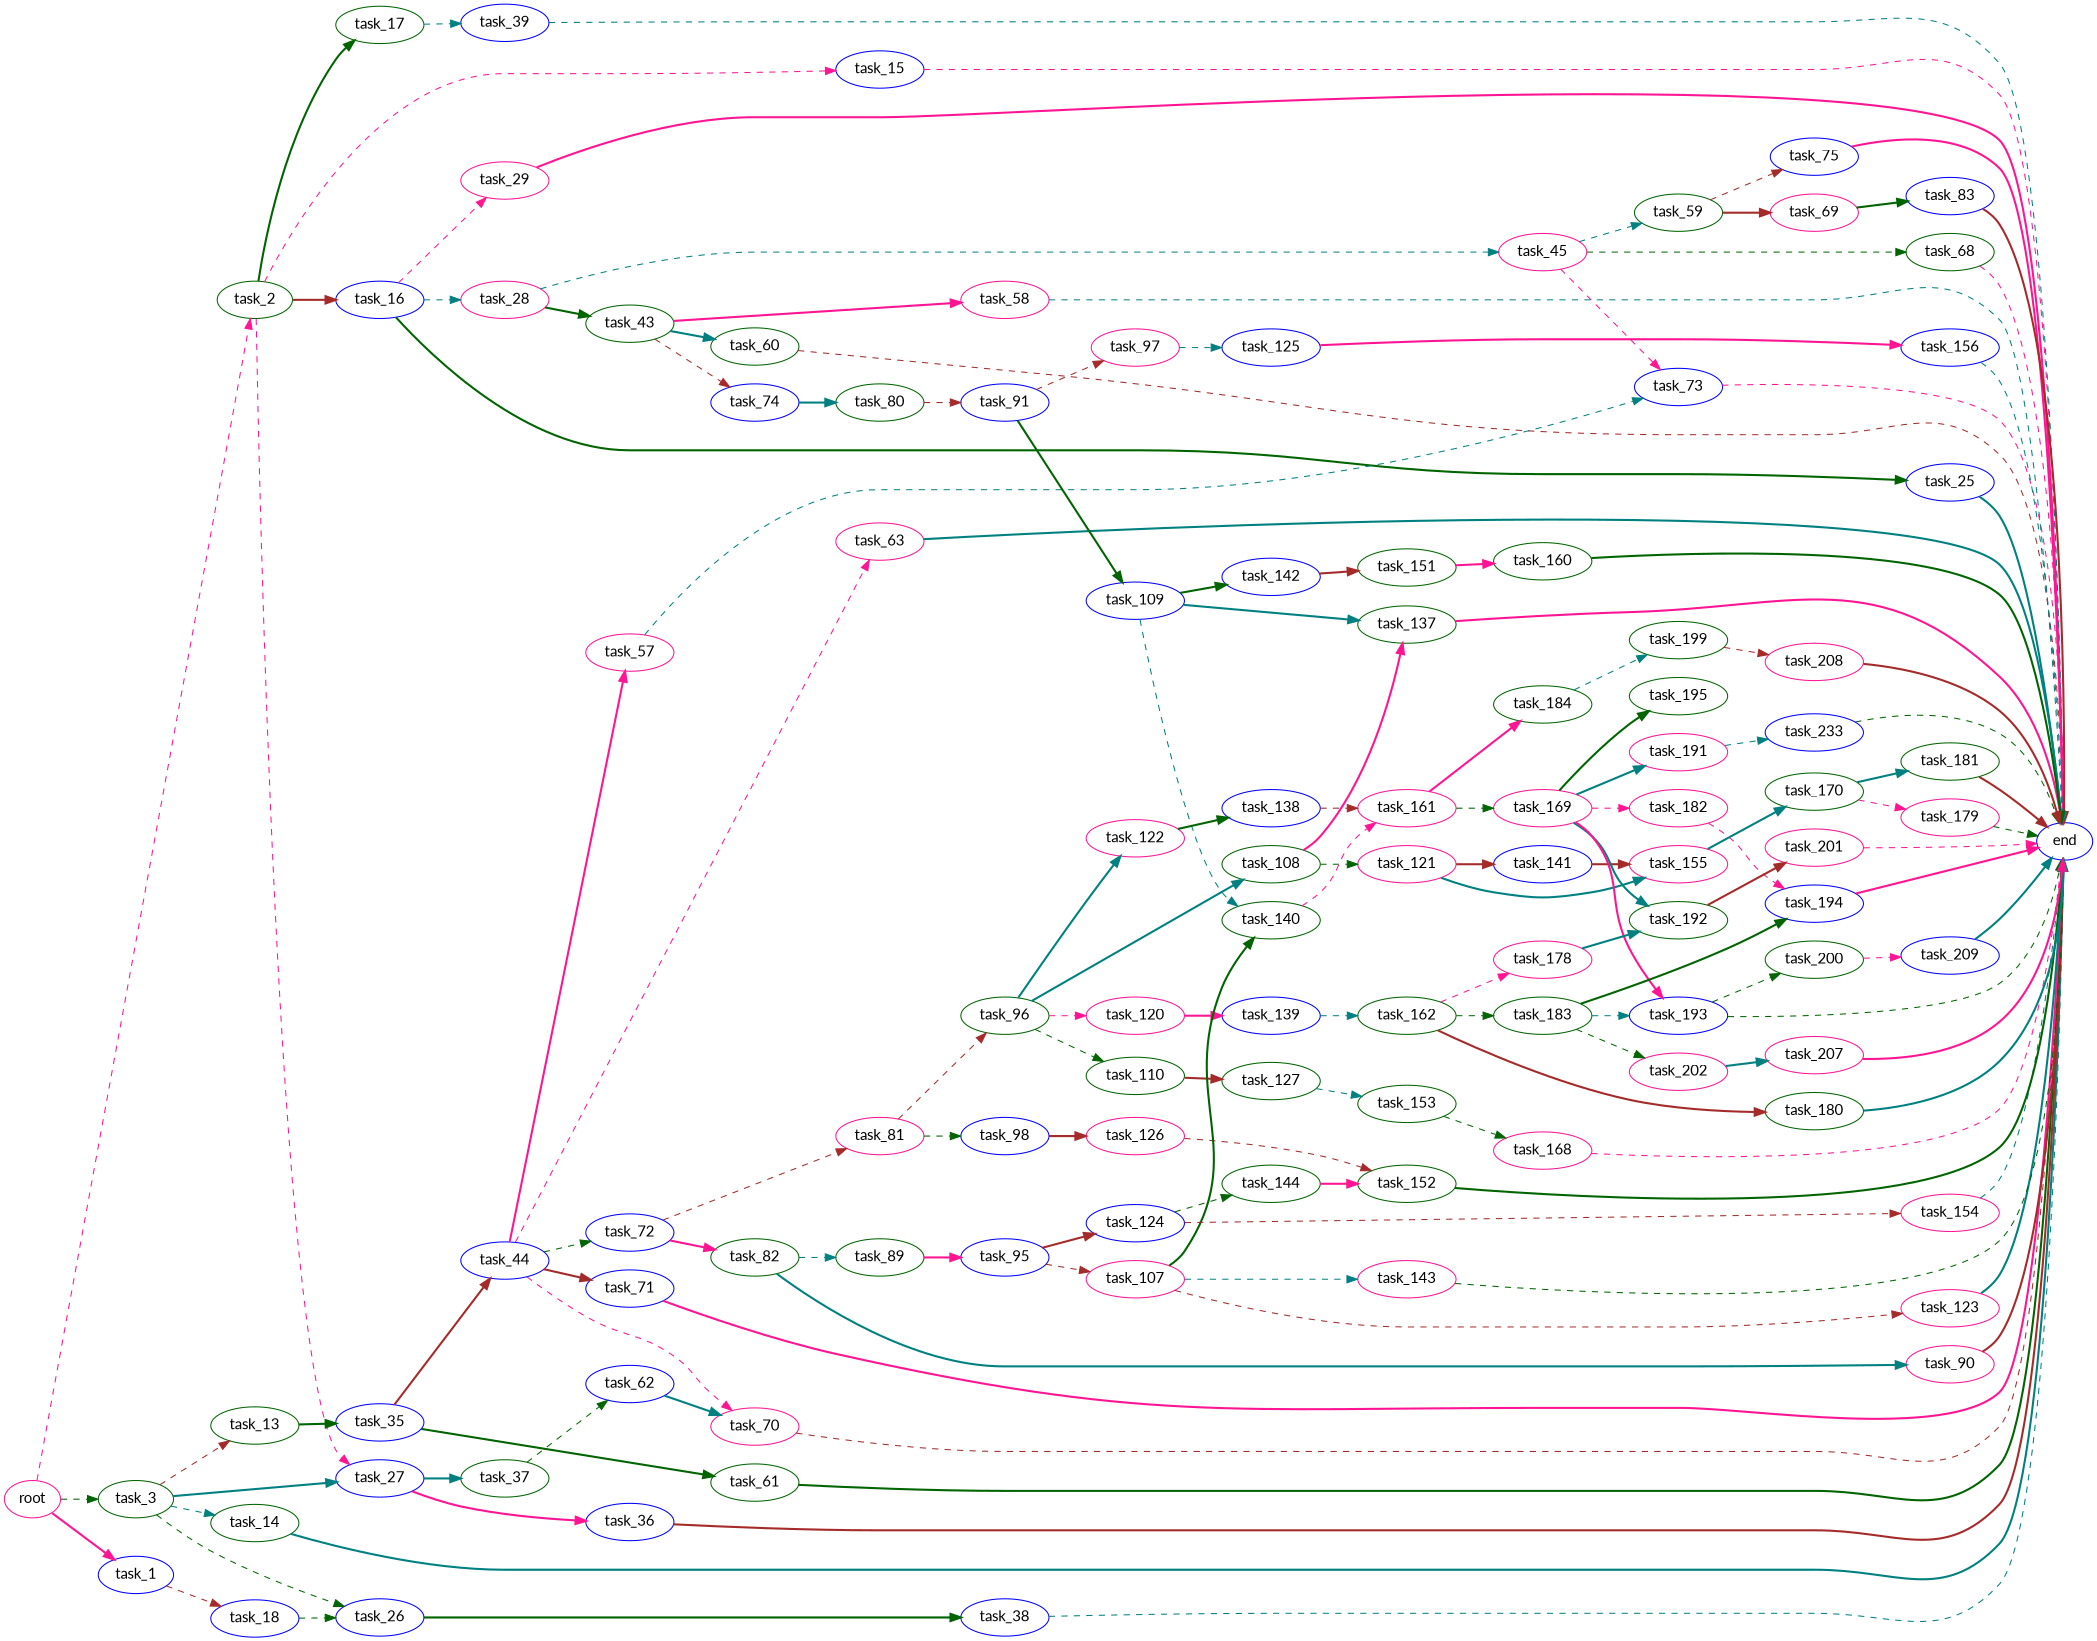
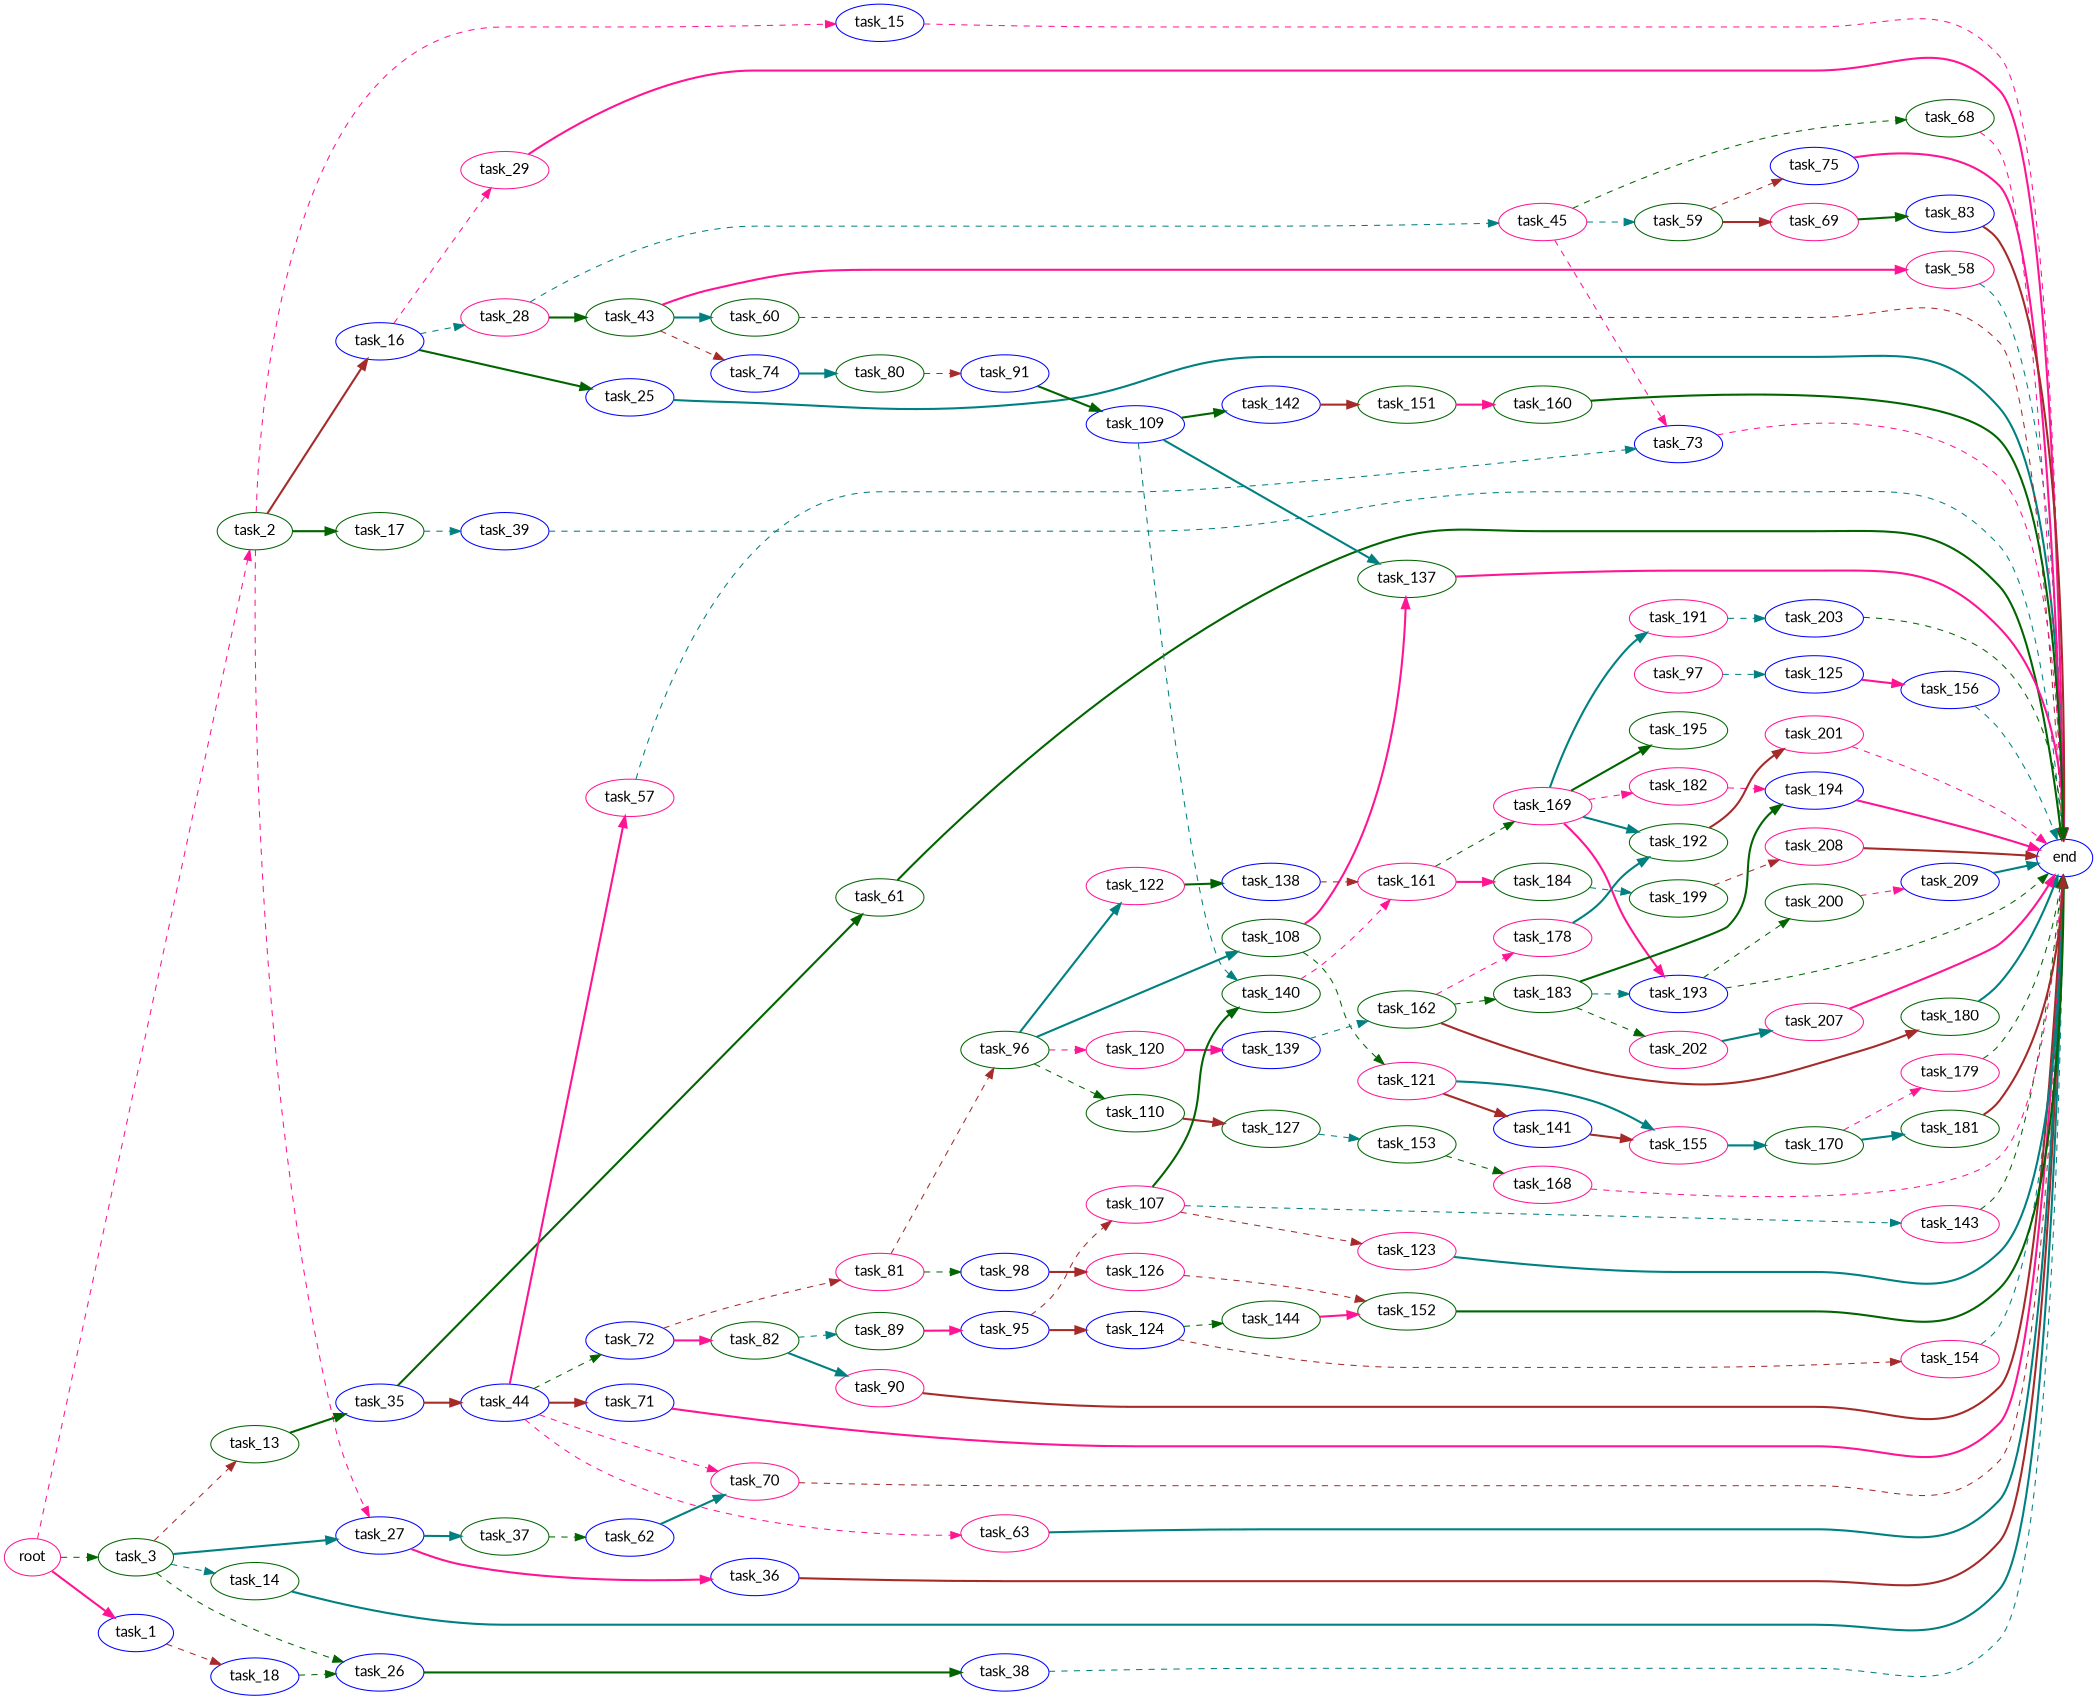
(1055, 382) -> none
(1814, 732) -> (1814, 618)
